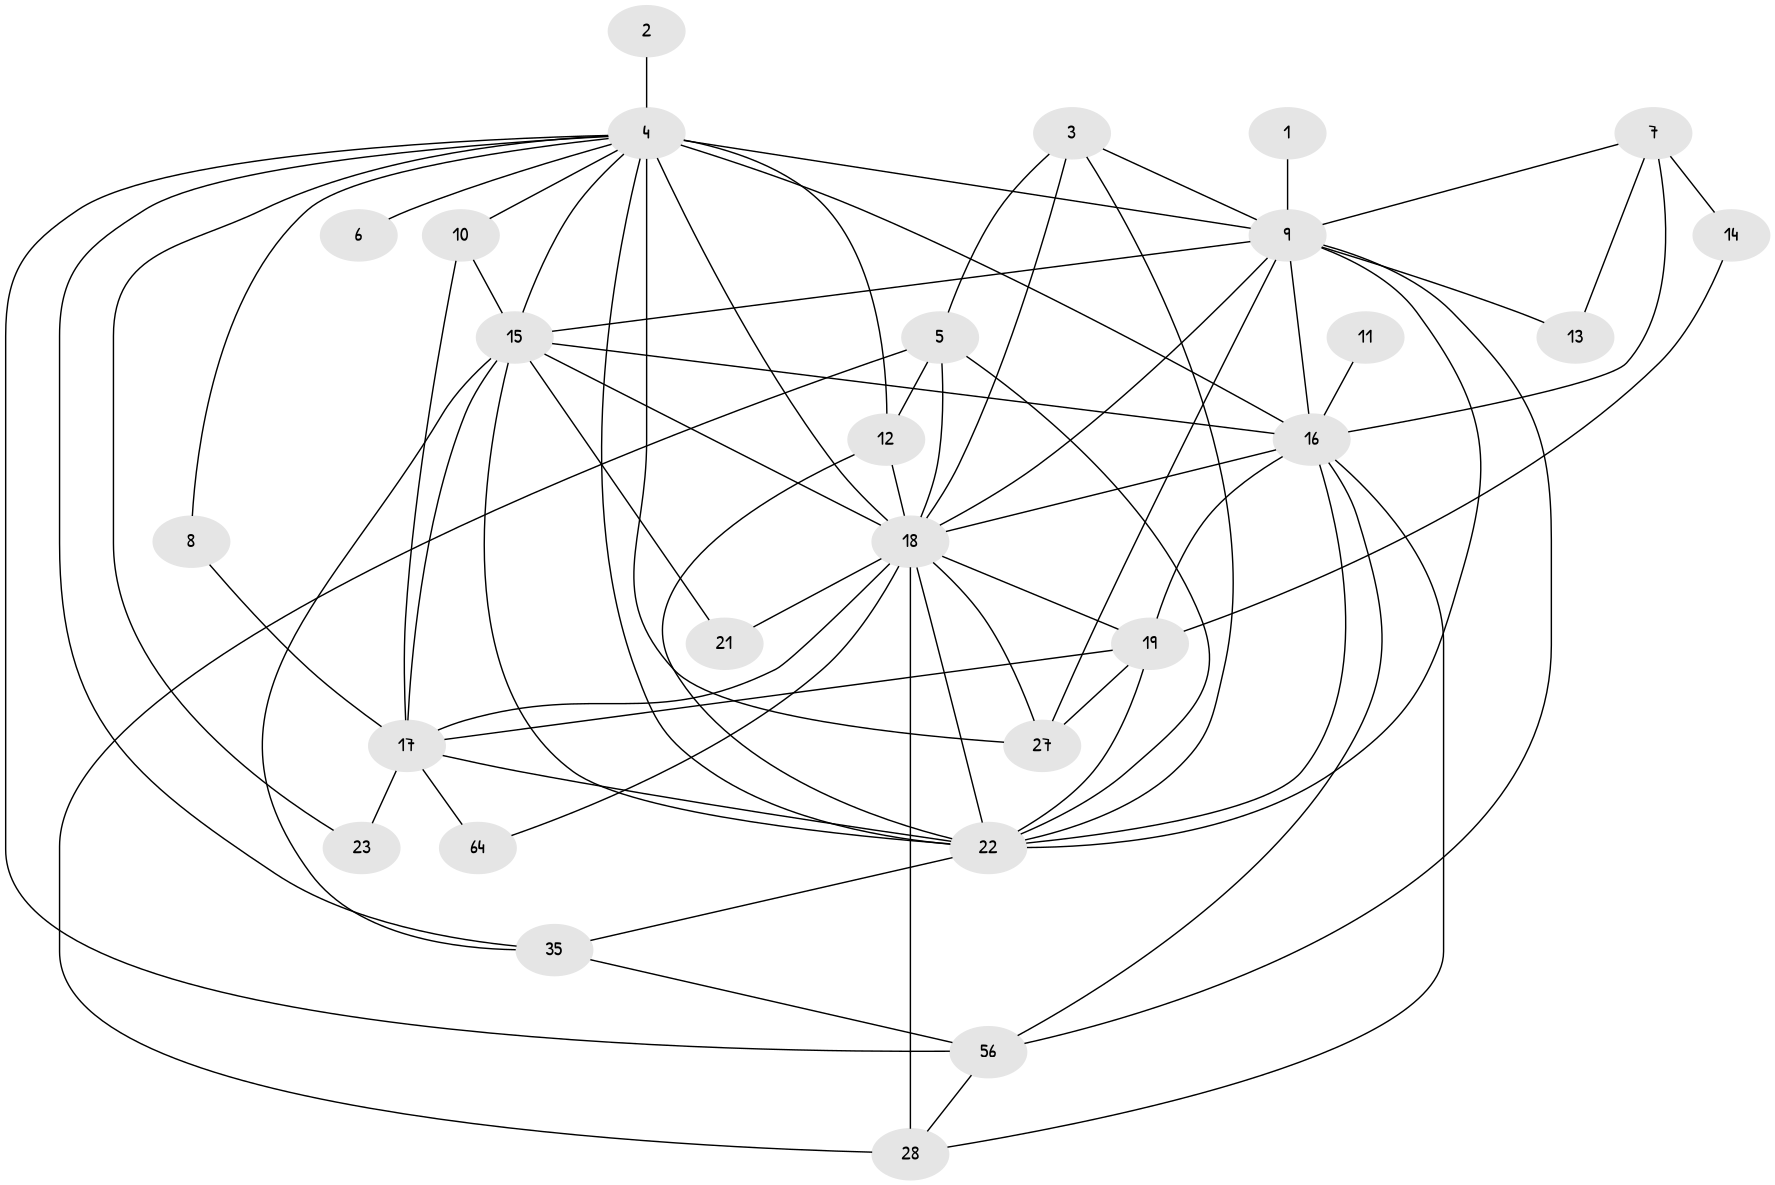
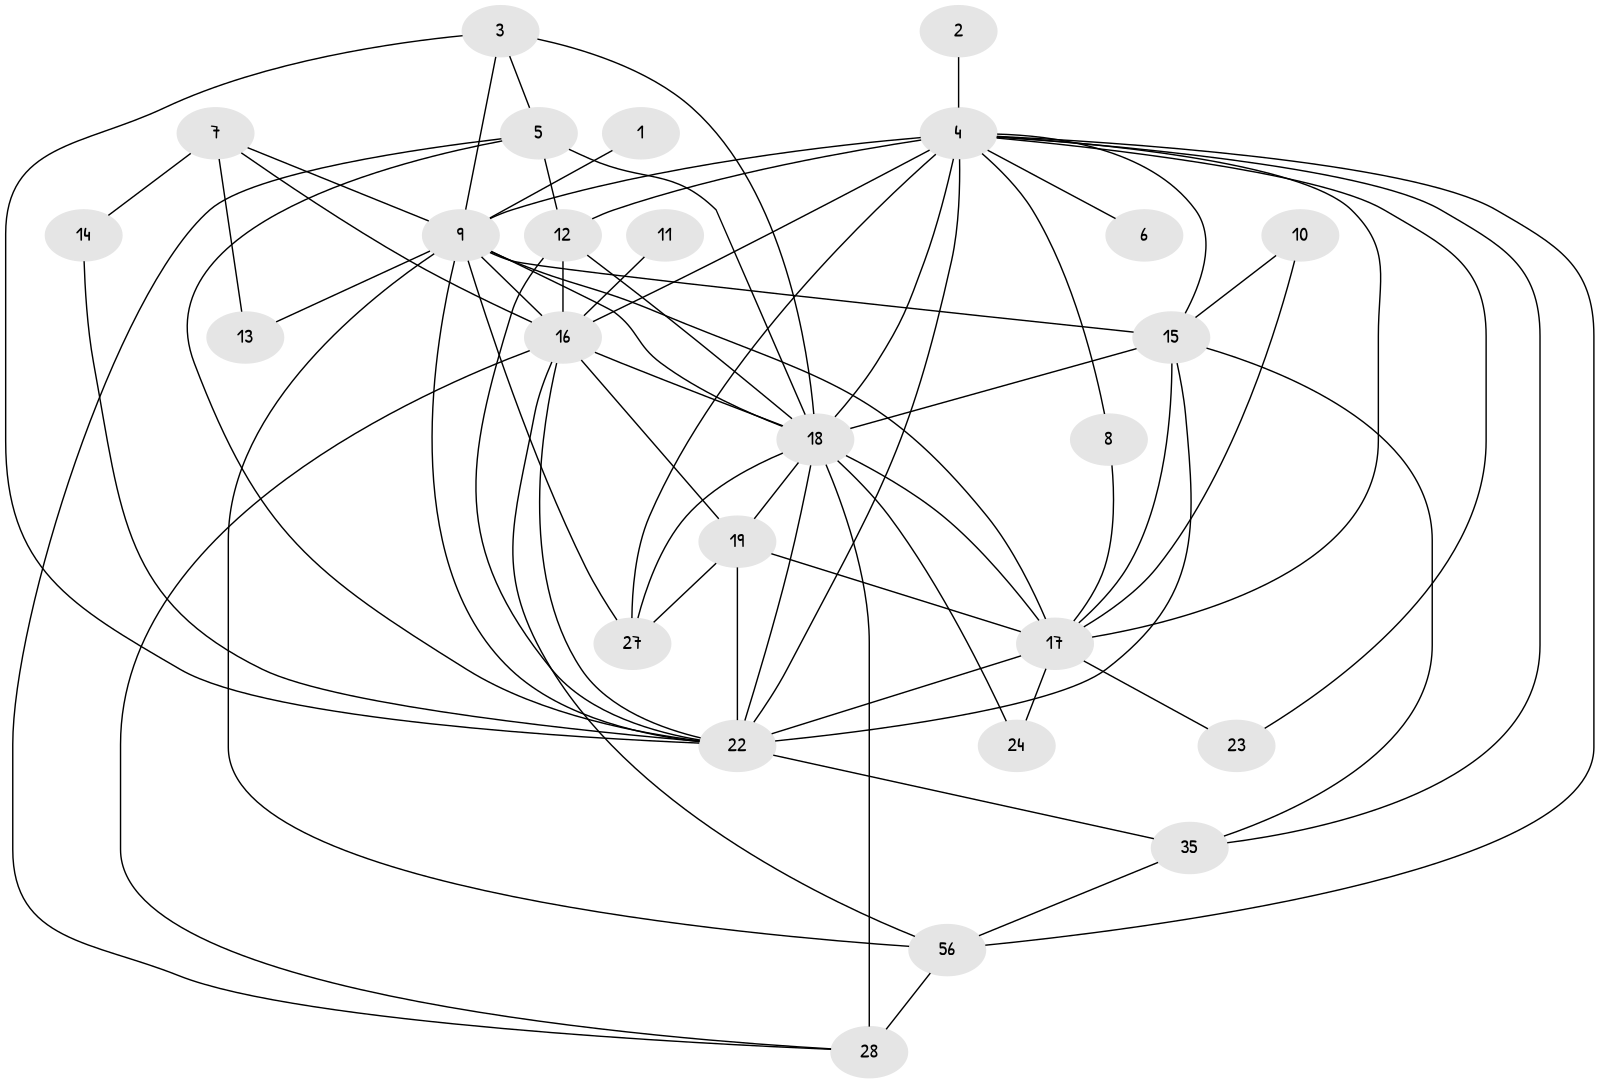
(554, 184) -> (1379, 325)
none -> (797, 368)
(895, 386) -> (563, 297)
(1488, 491) -> (251, 663)
(725, 644) -> none
(478, 848) -> (1017, 746)
